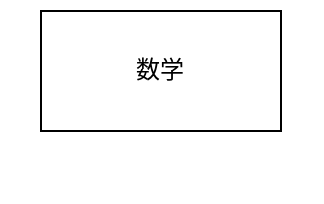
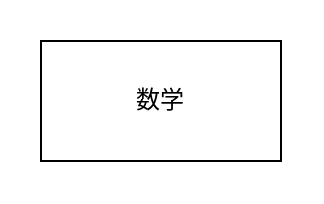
(161, 71) -> (161, 101)
